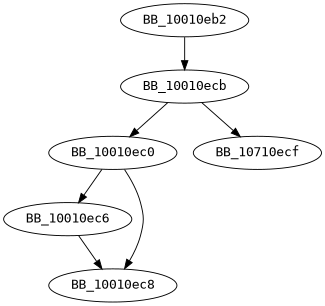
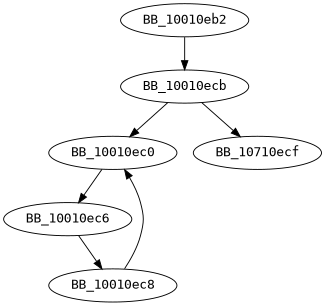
(143, 215) -> (143, 224)
